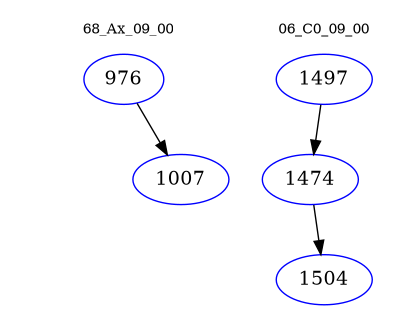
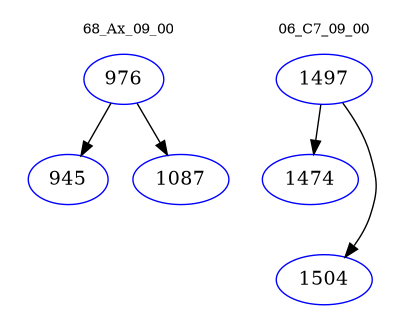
(324, 30) -> (324, 30)
none -> (68, 180)
(181, 180) -> (181, 180)
(316, 223) -> (375, 173)
